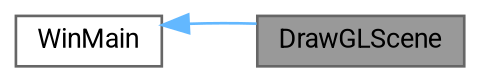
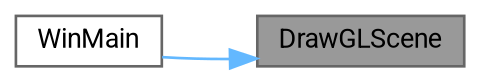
(223, 23) -> (196, 59)
